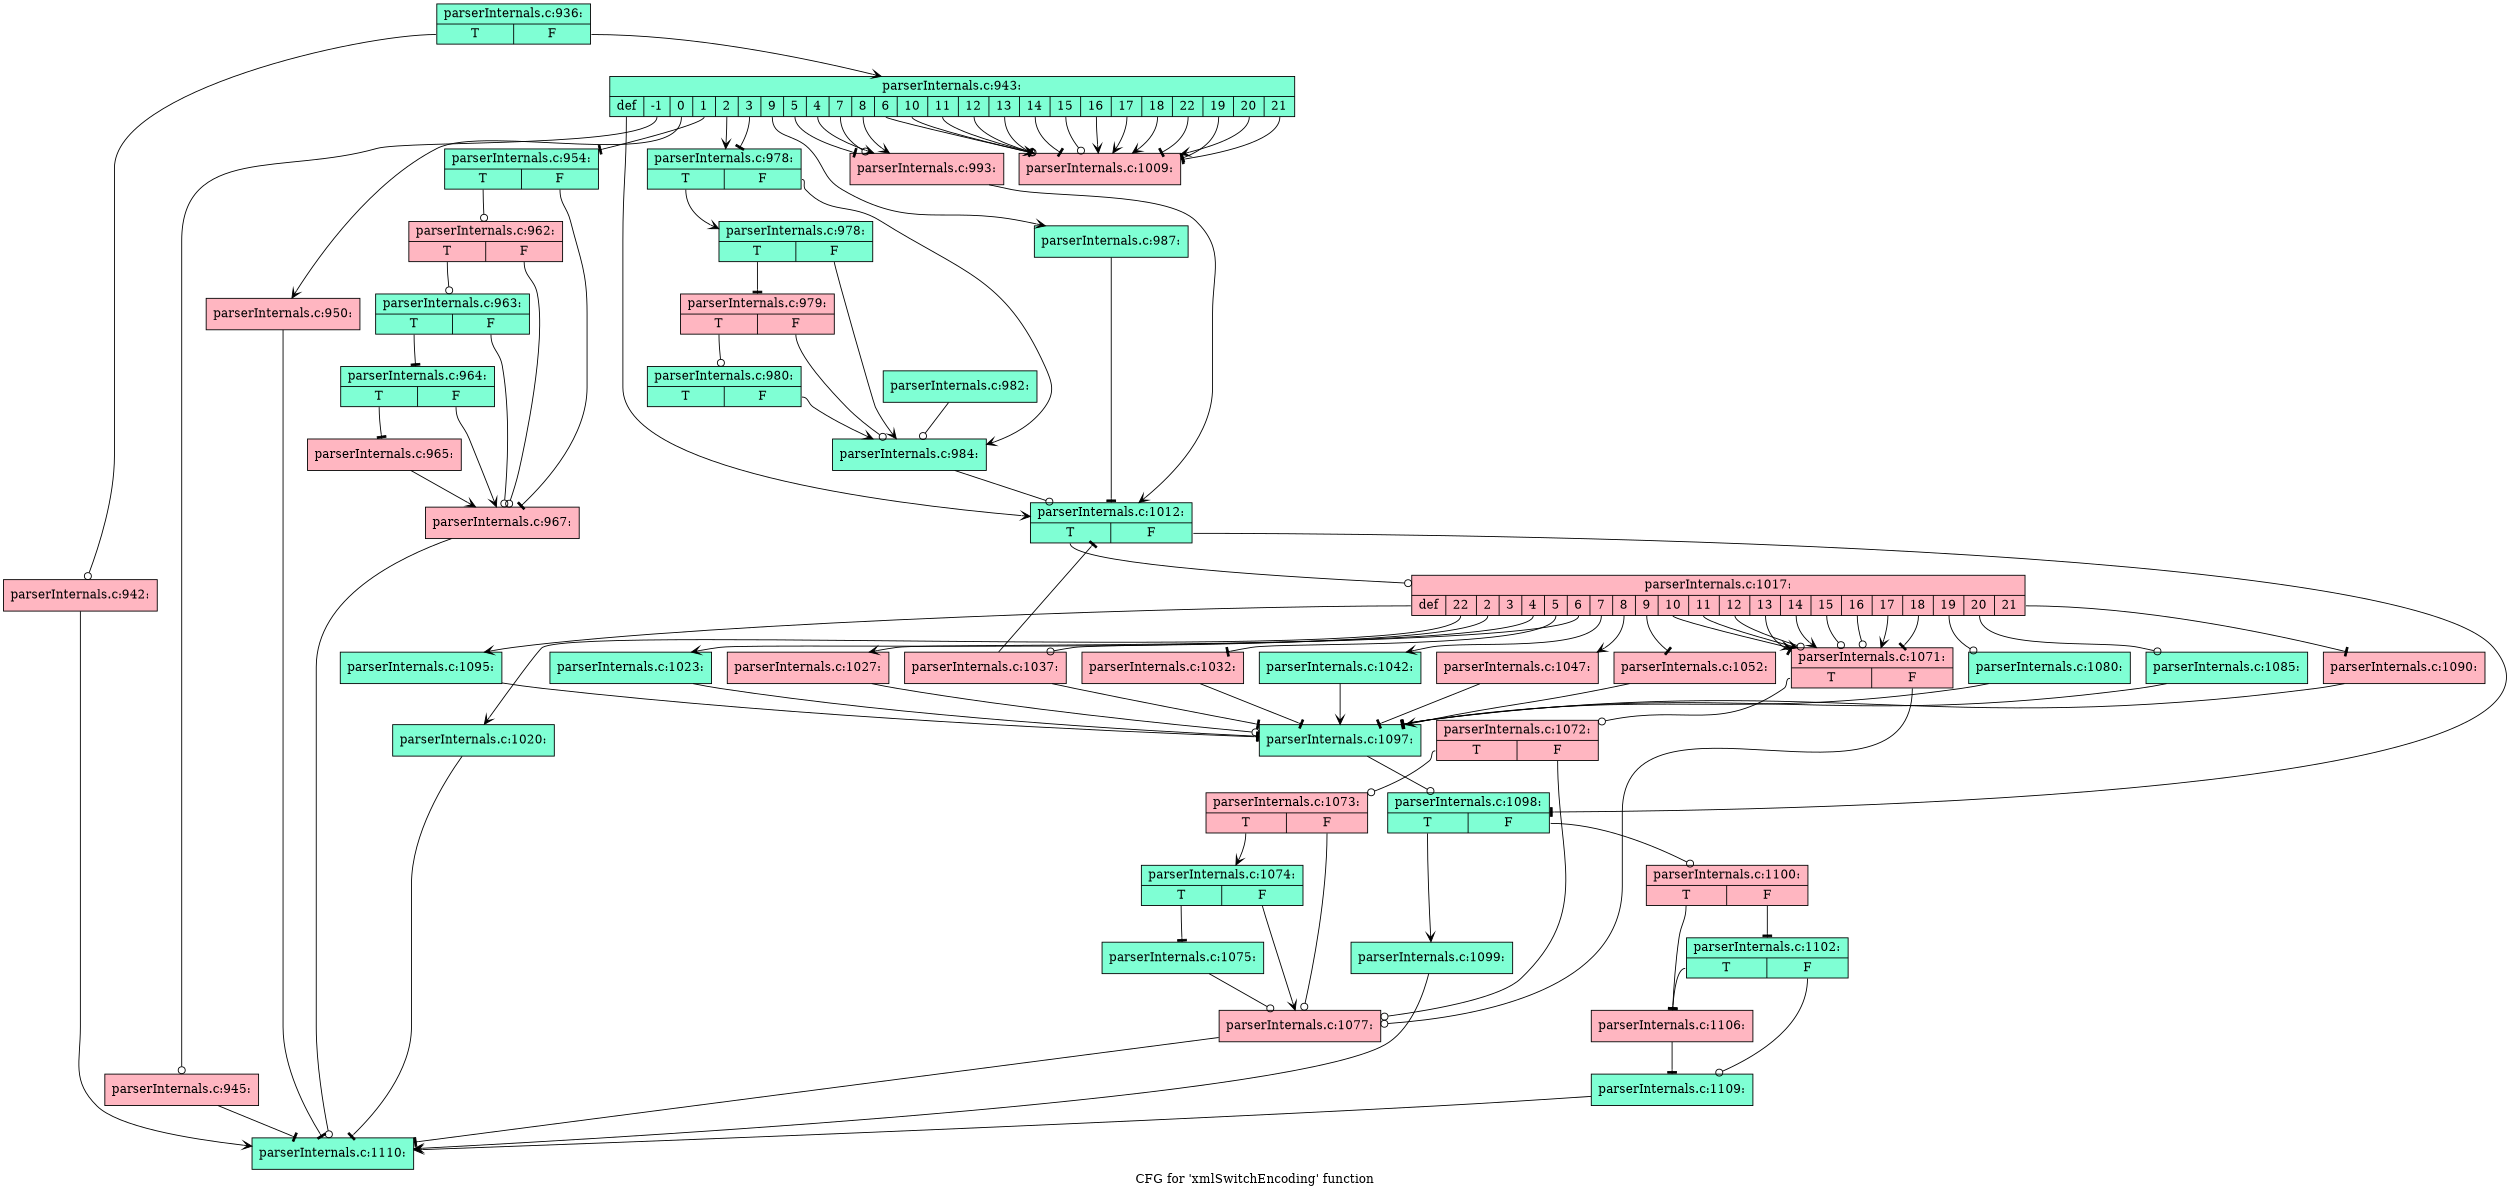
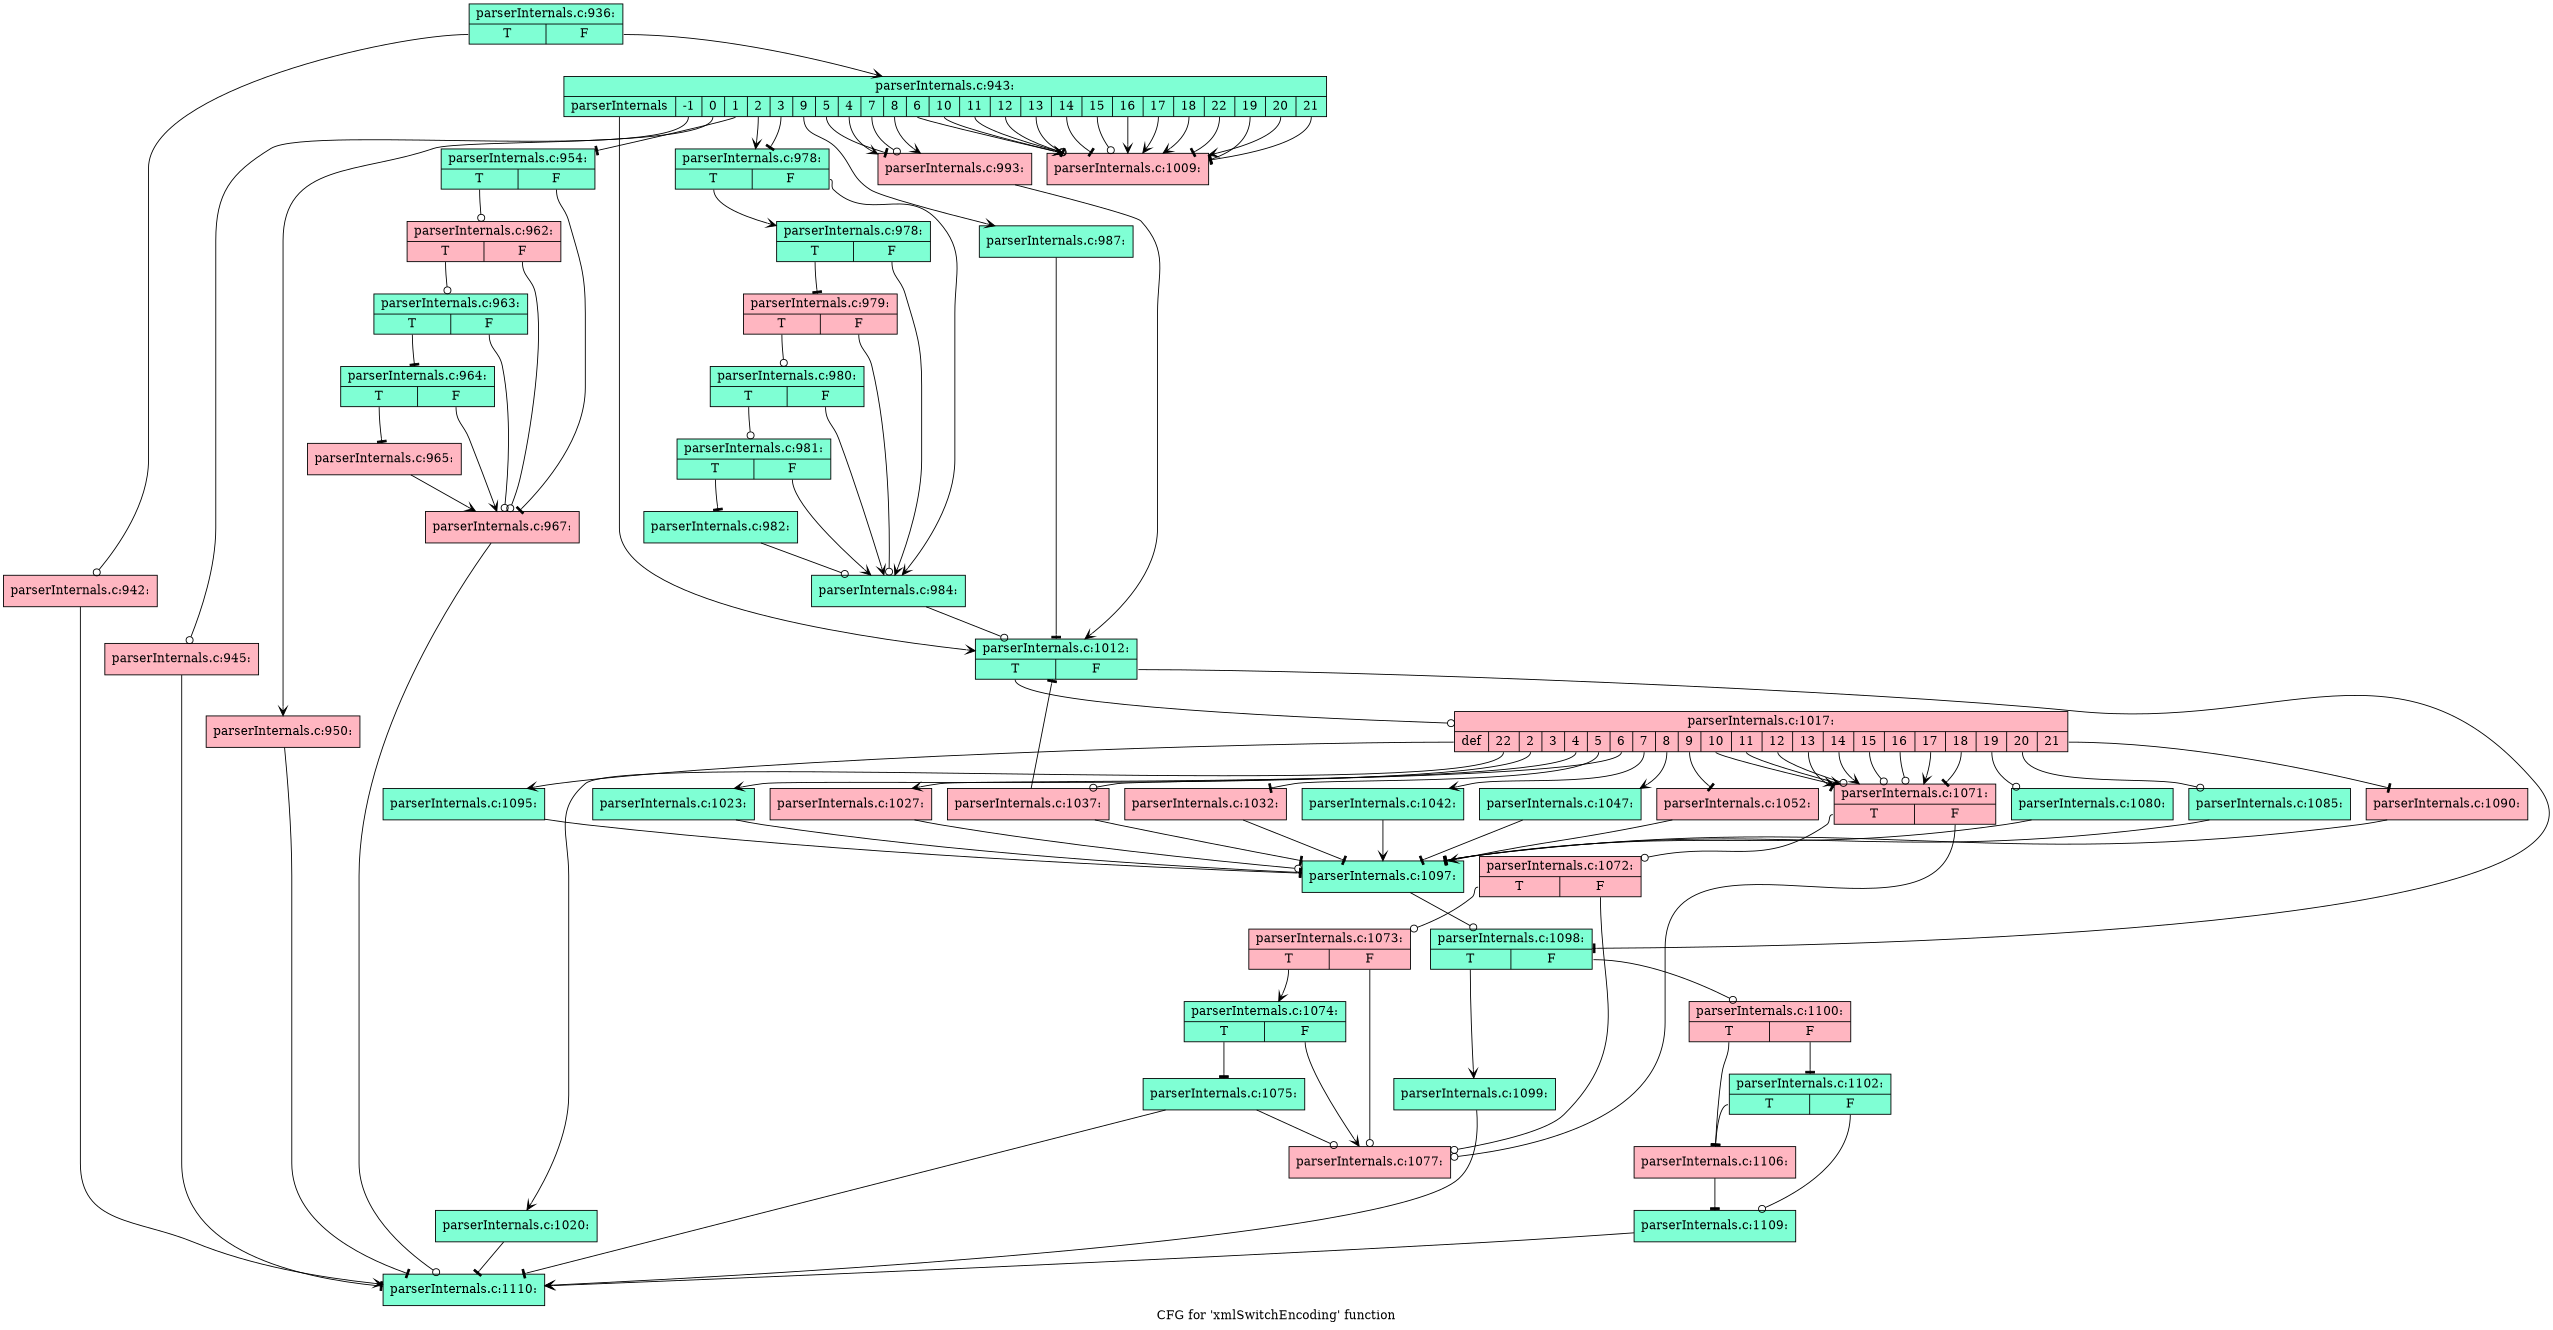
(627, 106) -> (620, 106)
none -> (754, 459)
(1517, 668) -> (1560, 804)
(818, 1090) -> (846, 1191)
